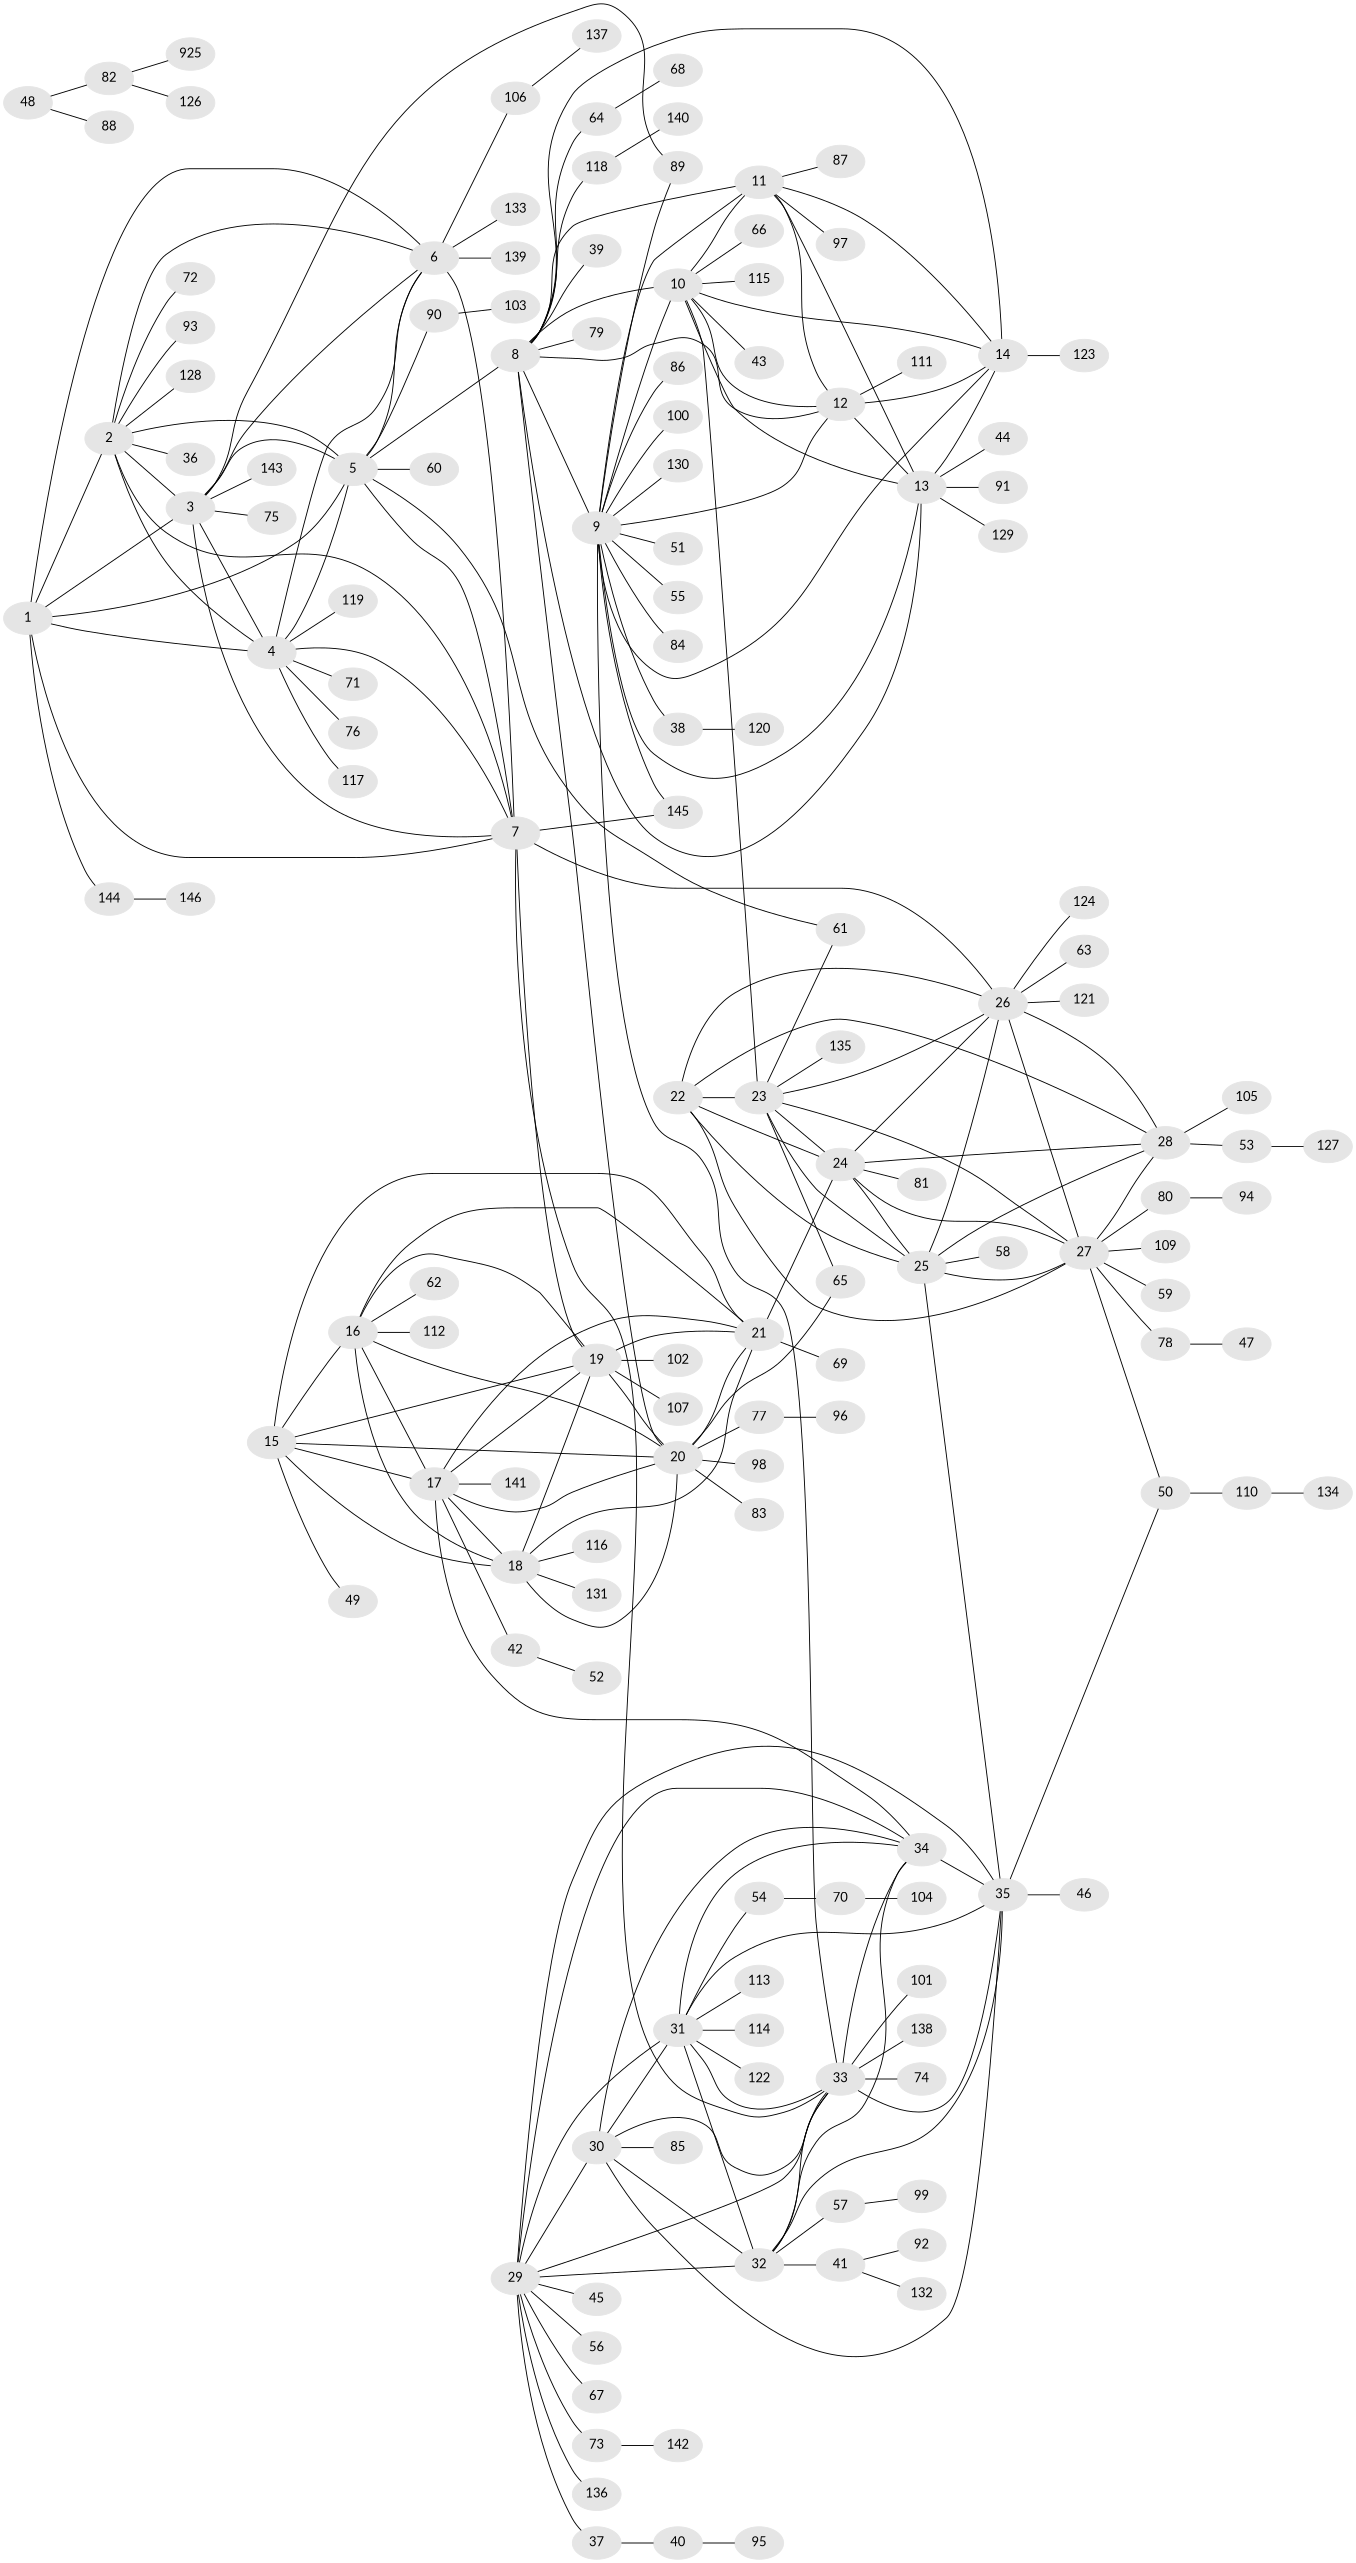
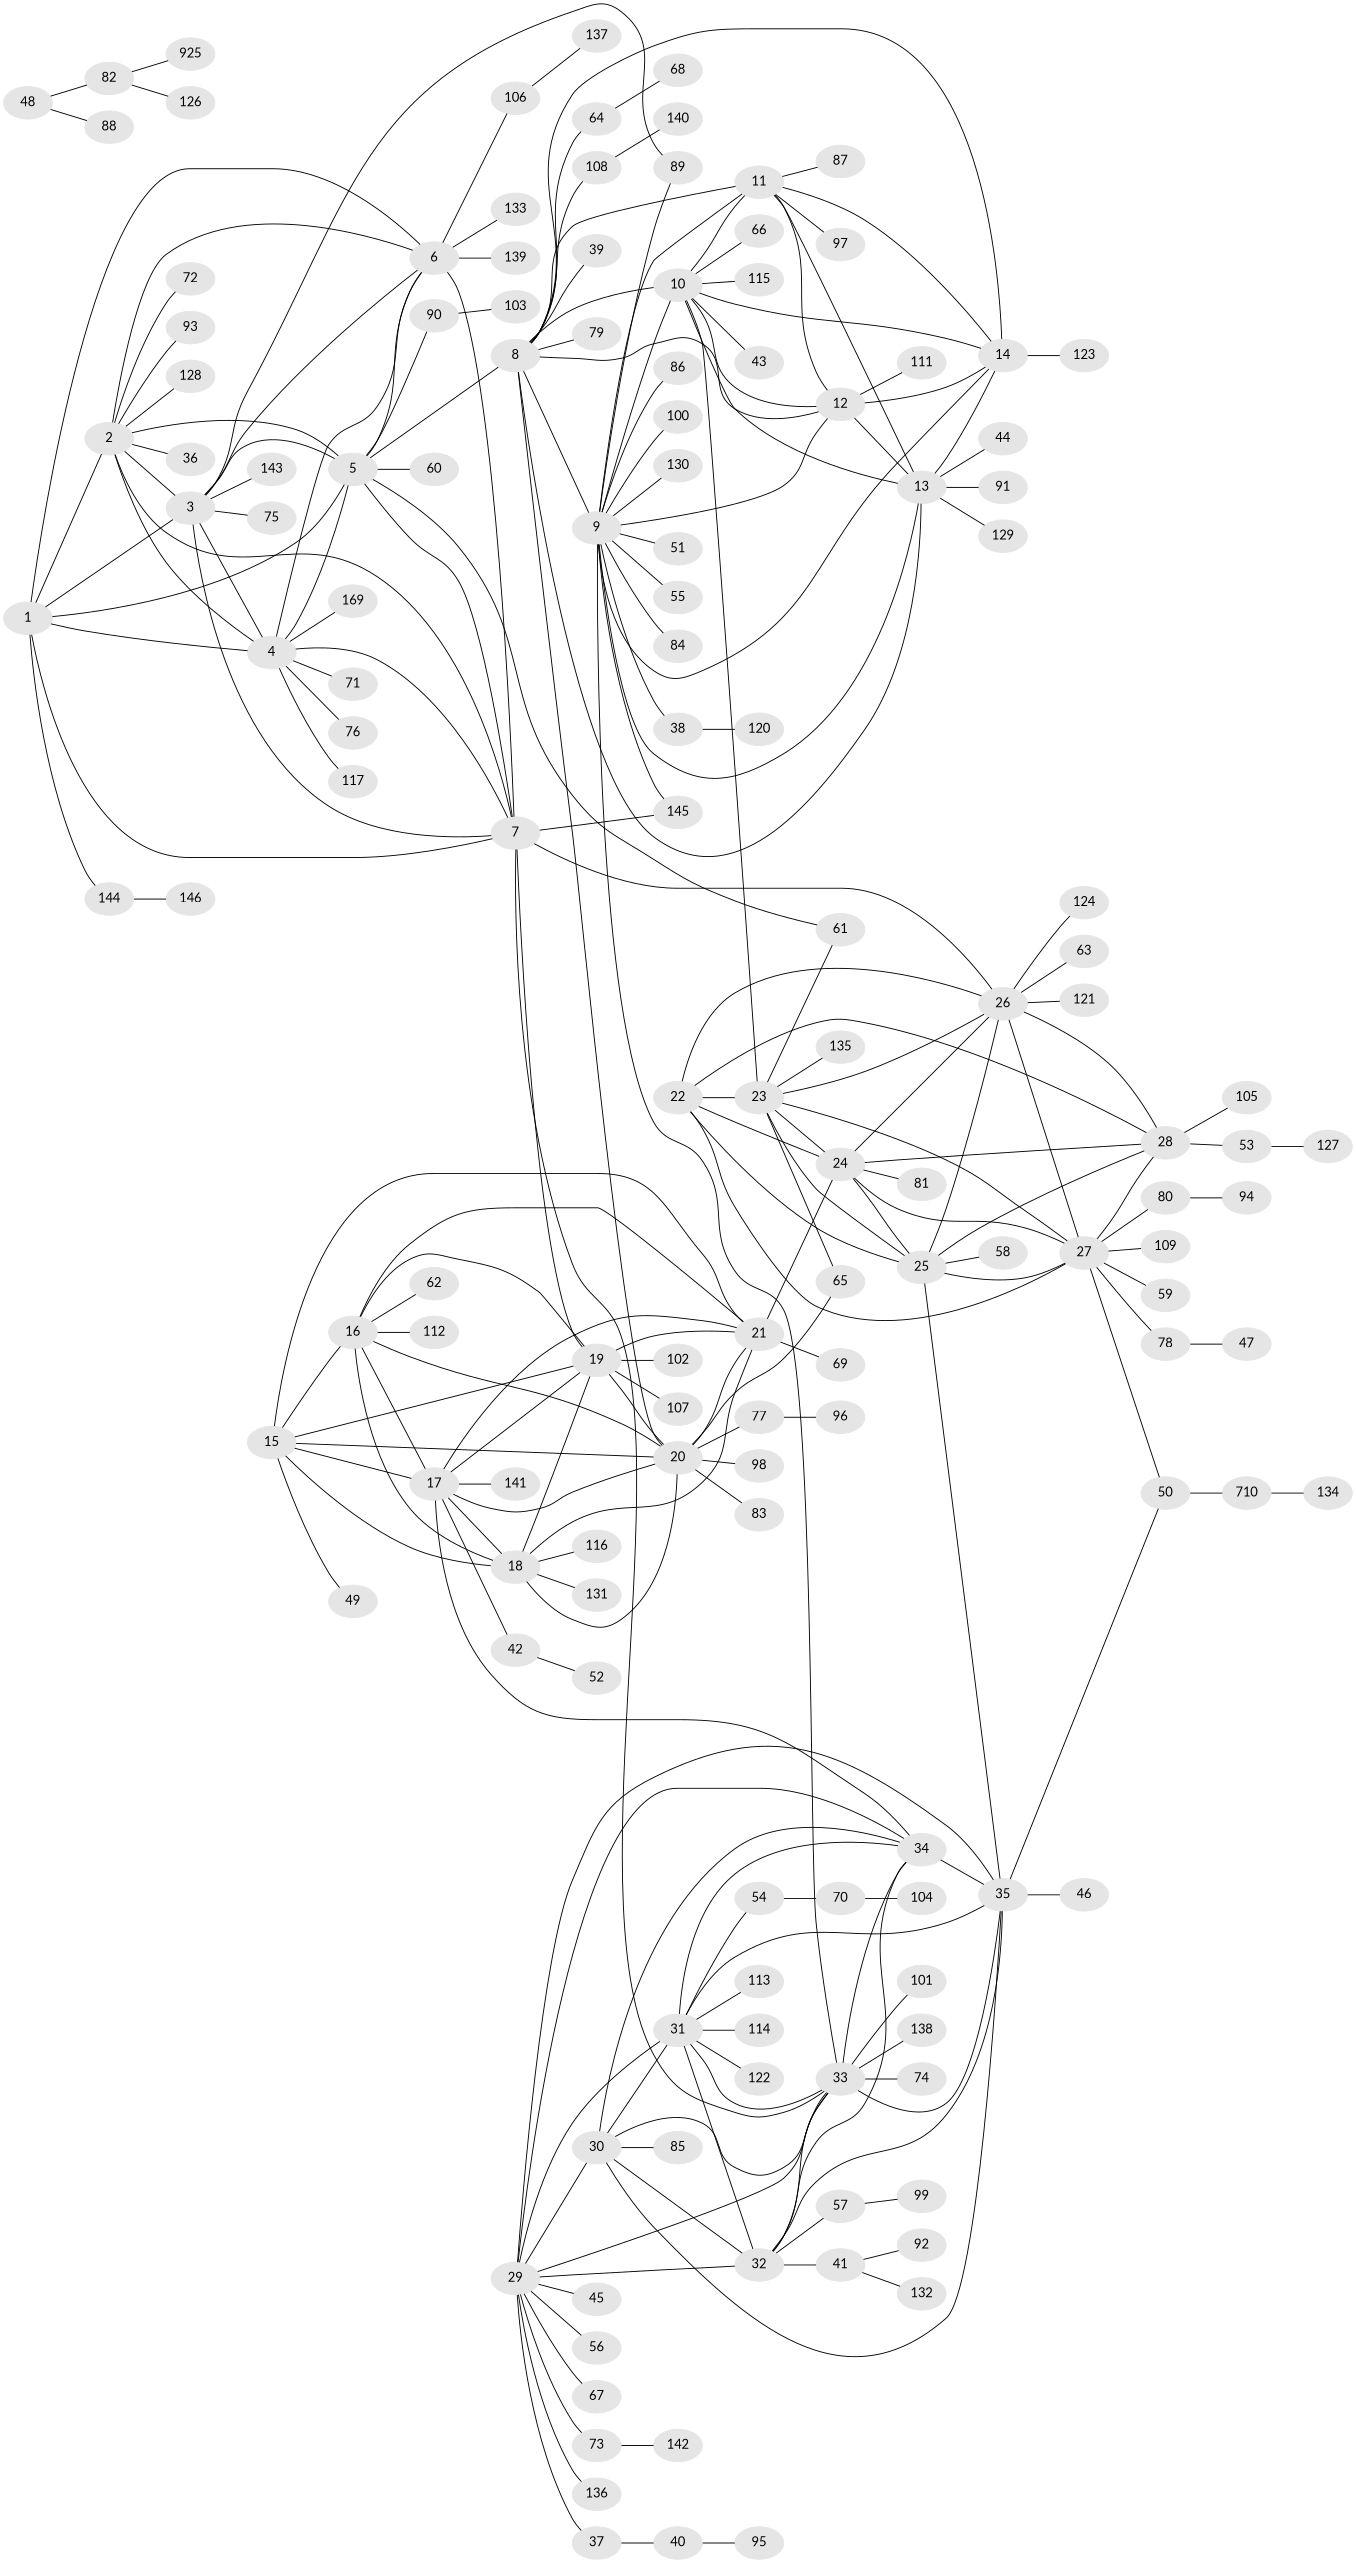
(597, 168) -> (597, 168)
(353, 601) -> (353, 601)
(1247, 1493) -> (1247, 1493)
